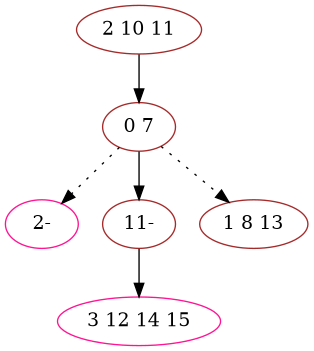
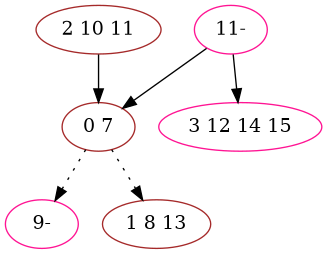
(139, 169) -> (170, 74)
(42, 224) -> (42, 224)
(139, 224) -> (231, 30)
